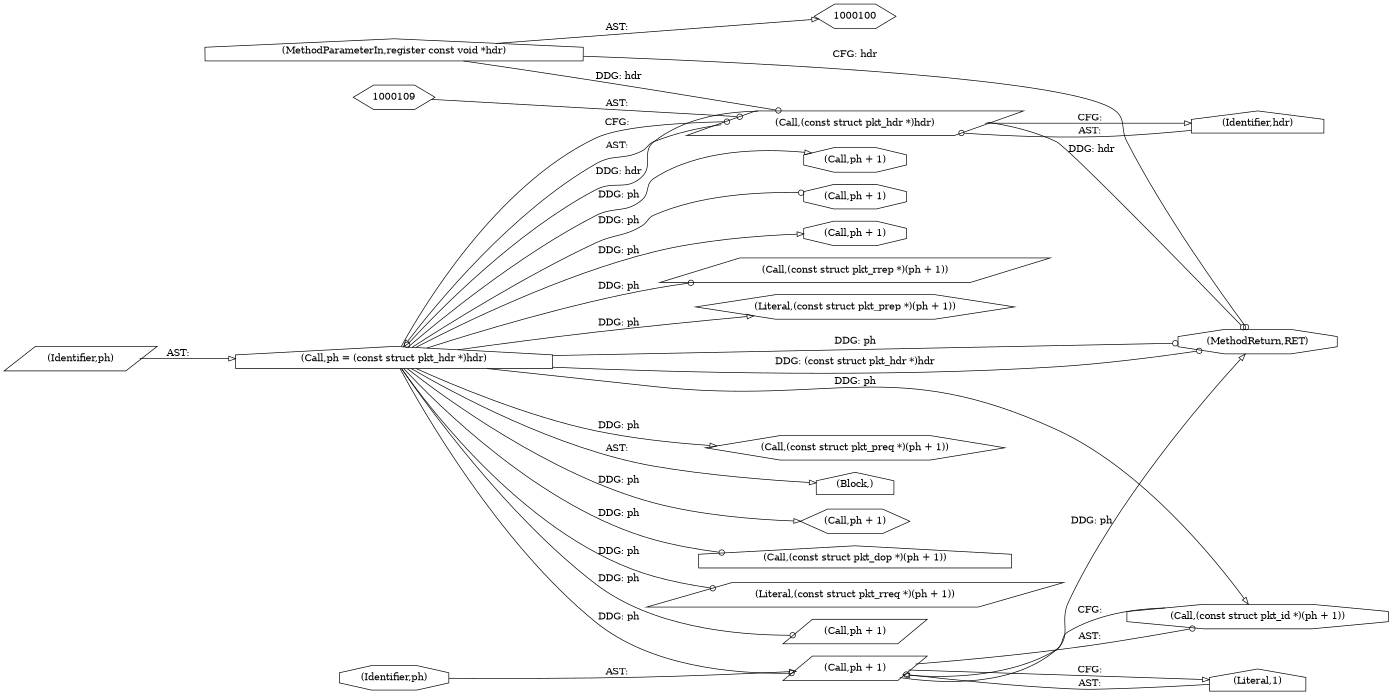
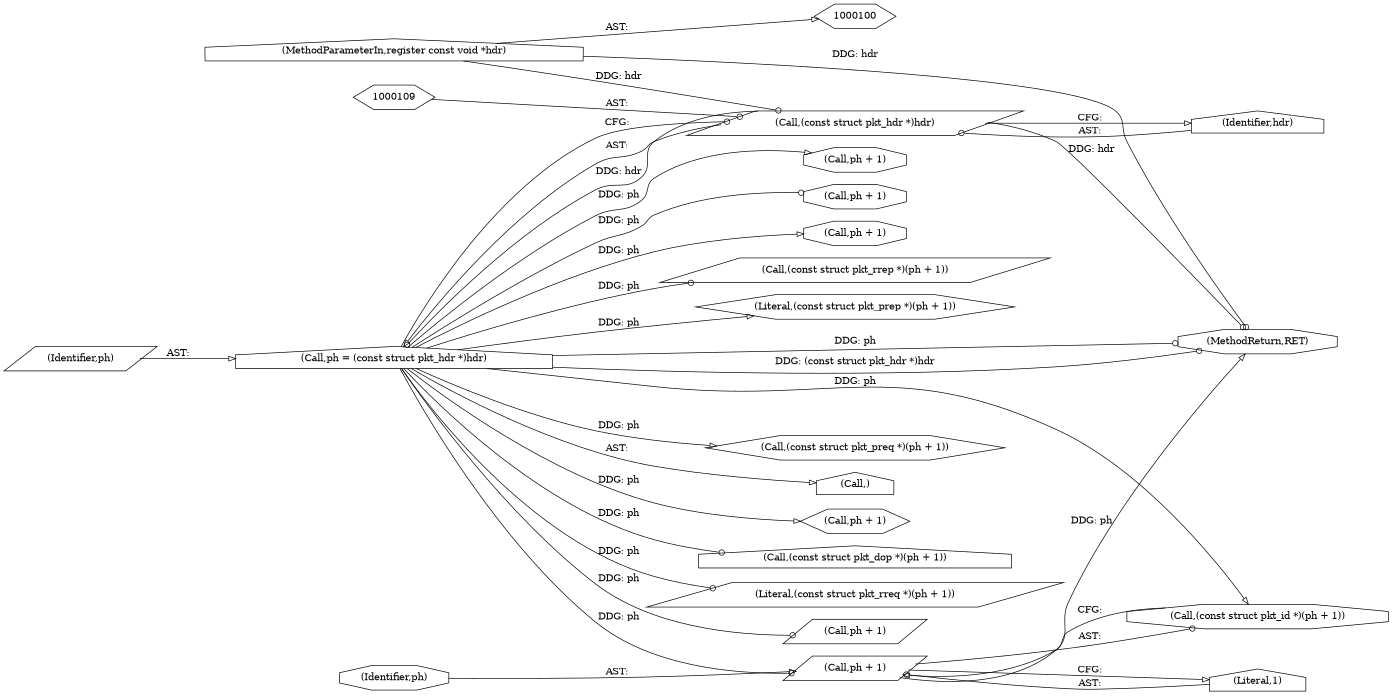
(855, 55) -> (855, 55)
(855, 485) -> (855, 485)
